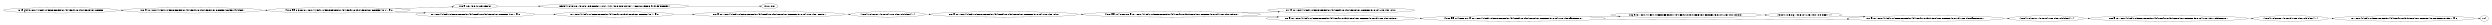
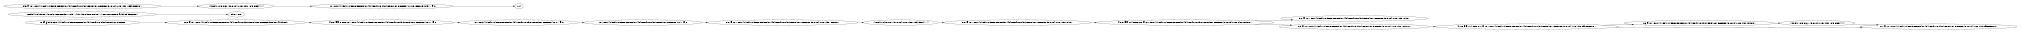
(475, 6) -> none
(2047, 18) -> none
